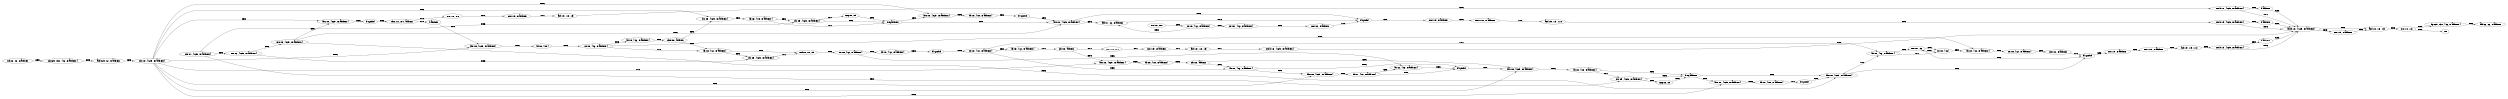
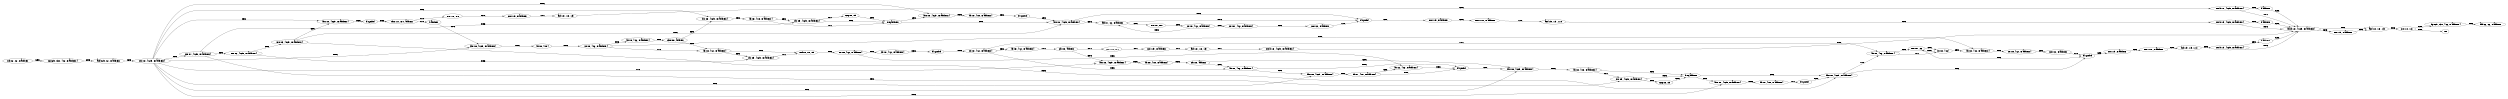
none -> (1137, 24)
none -> (174, 58)
